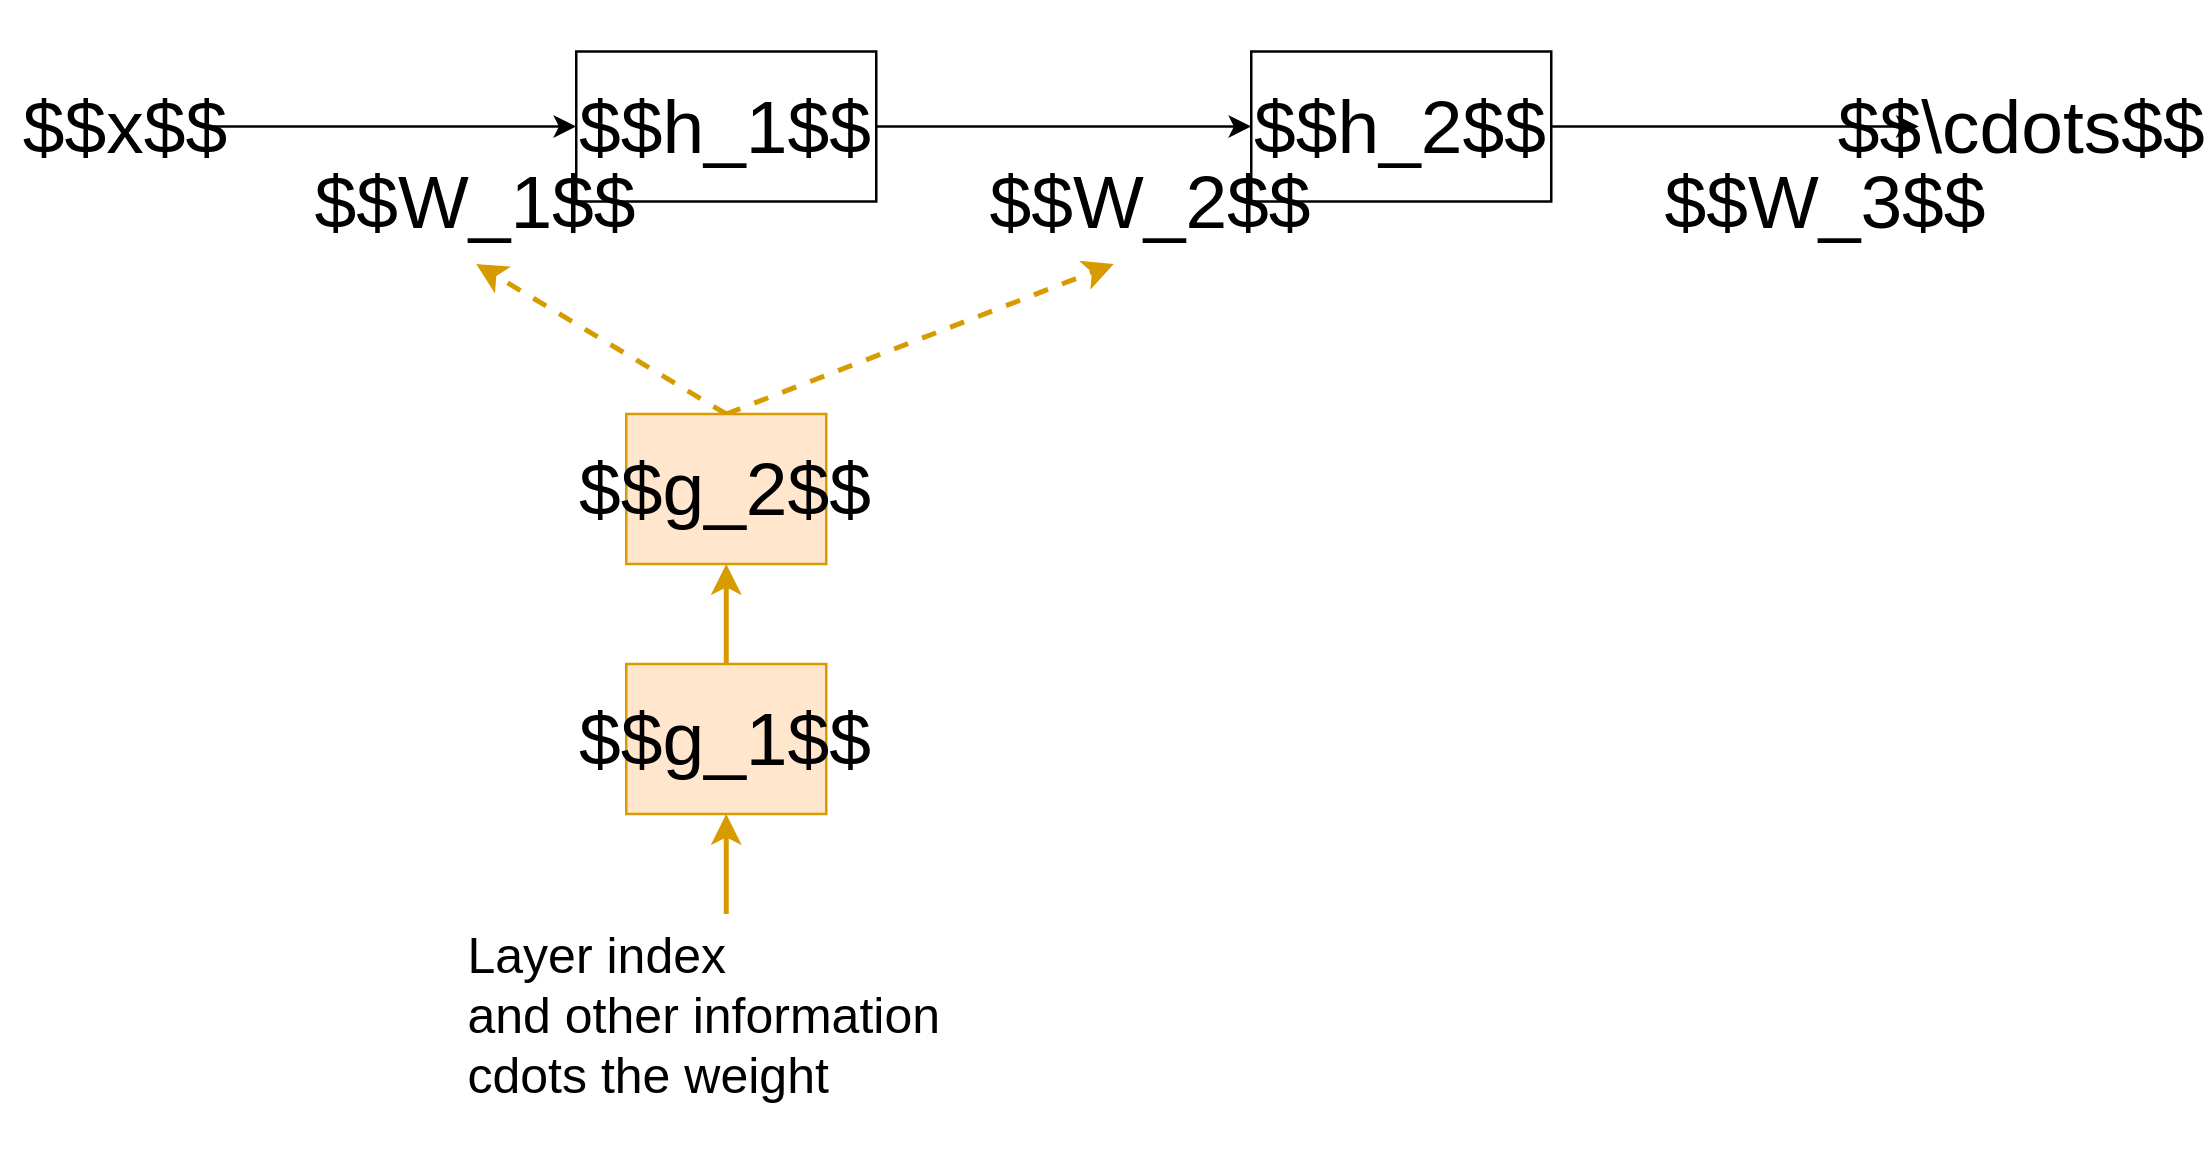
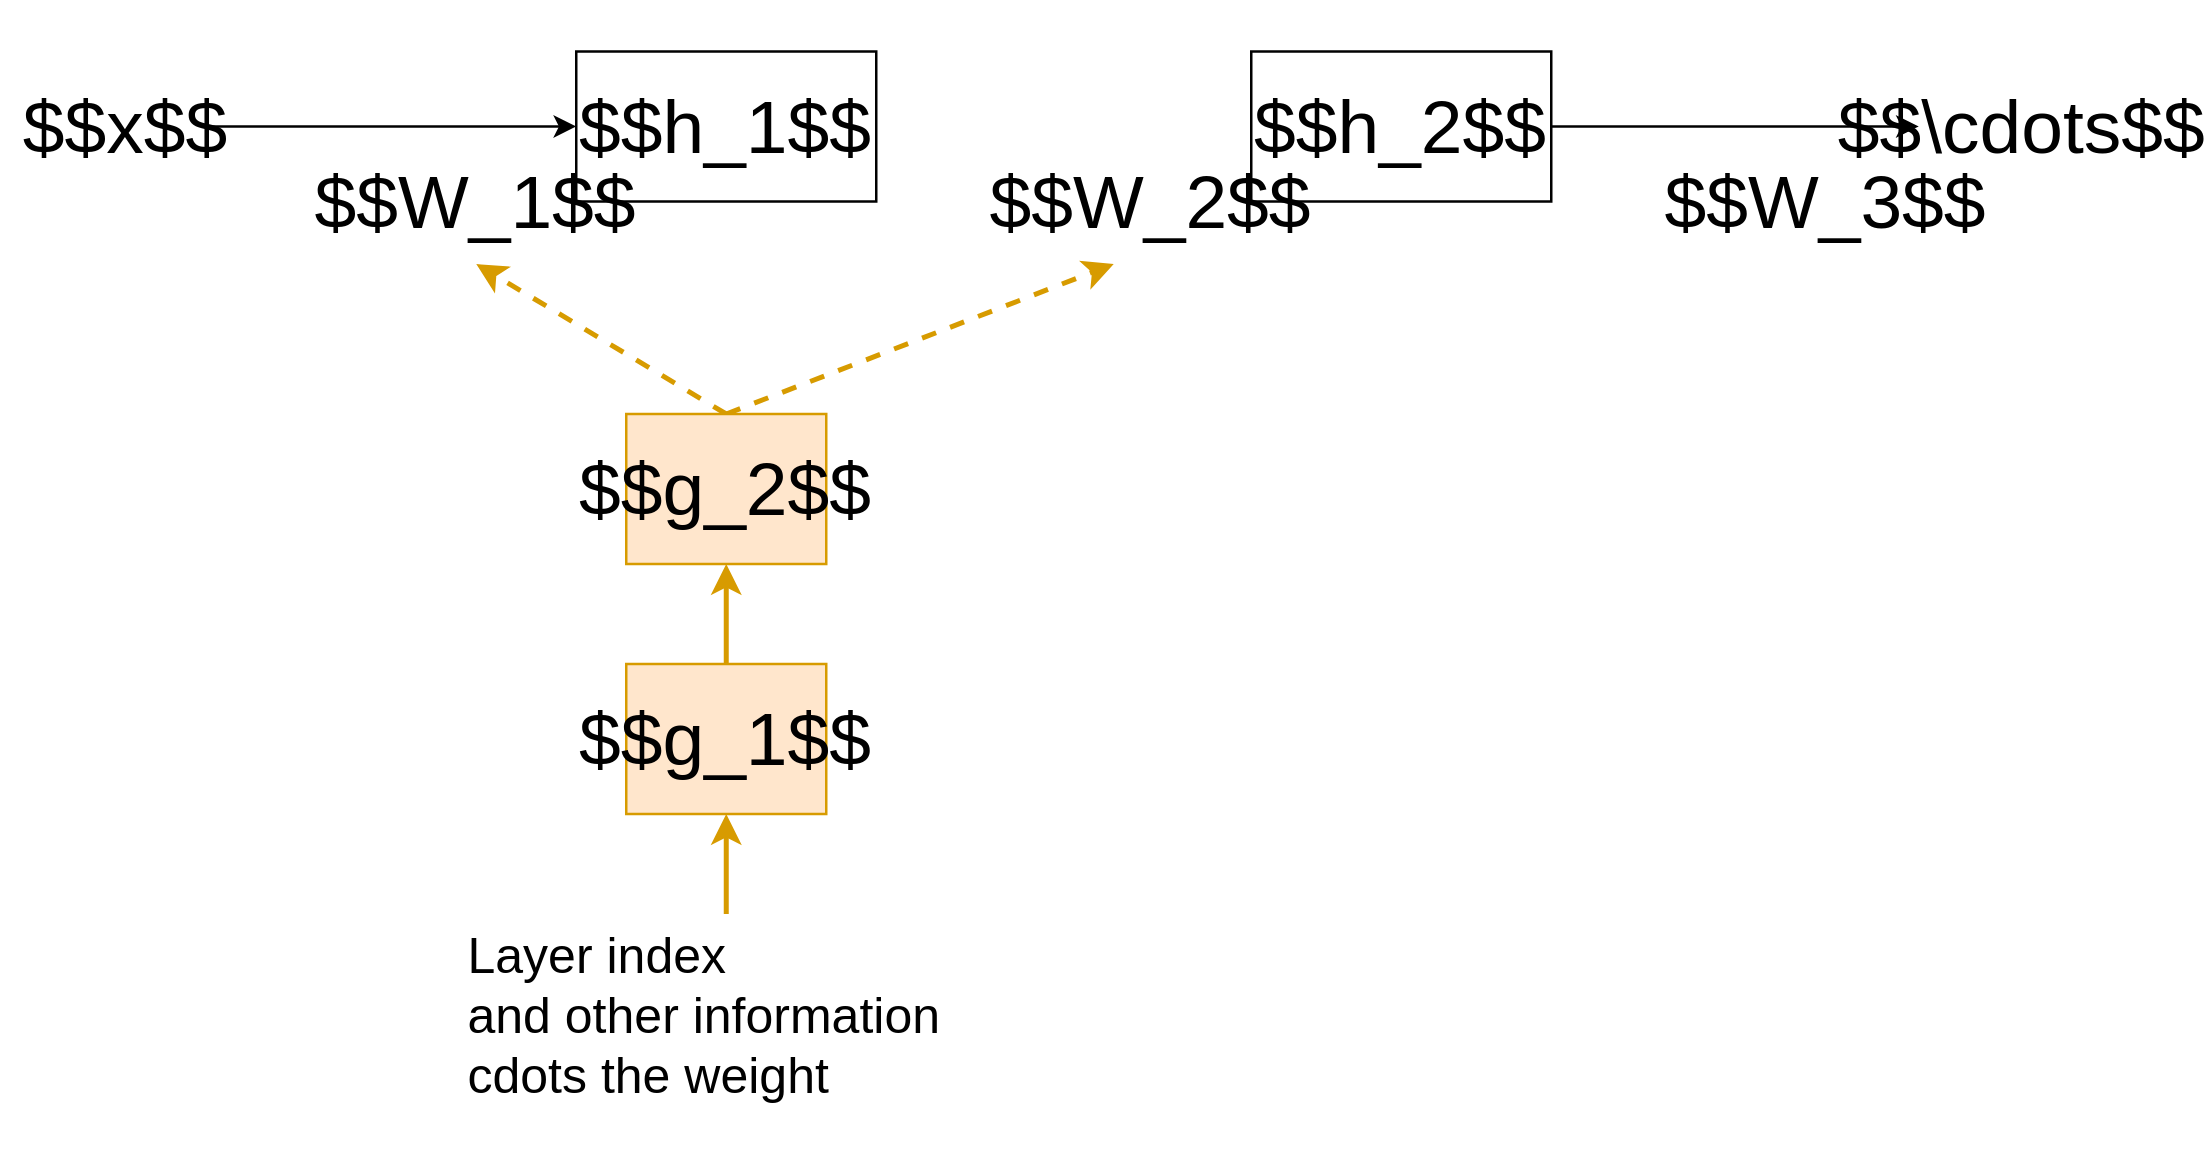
(1055, 126) -> none
